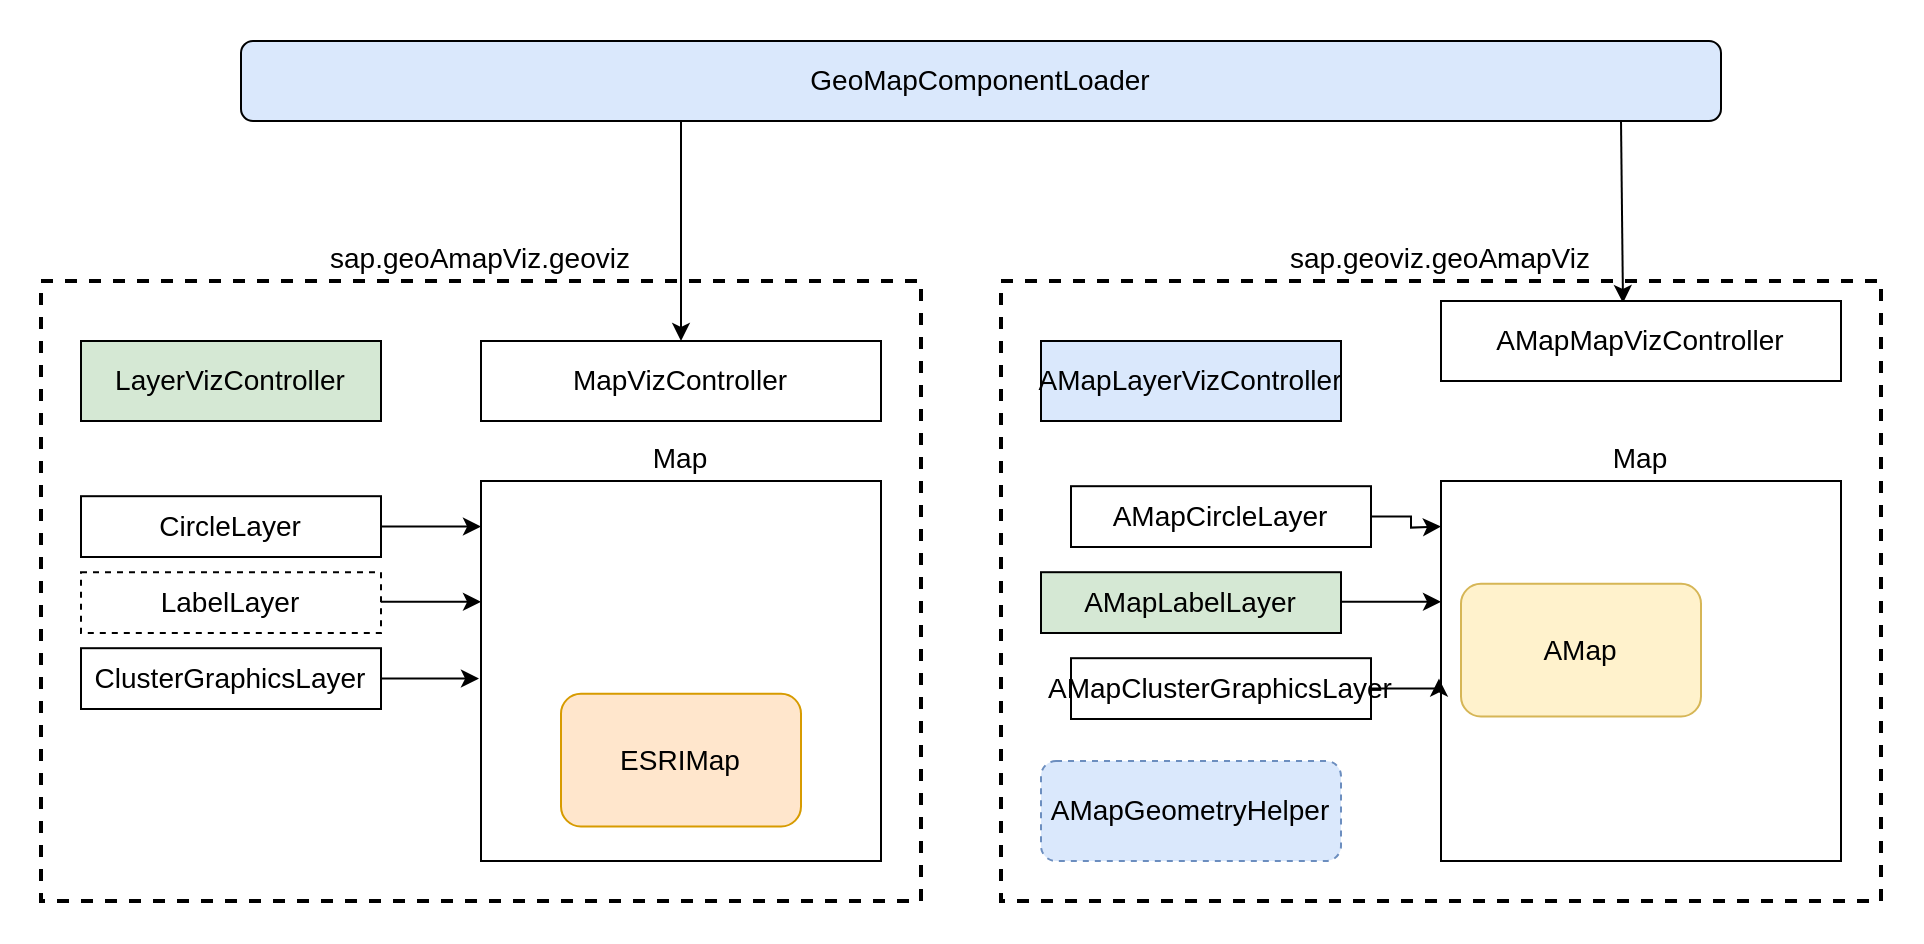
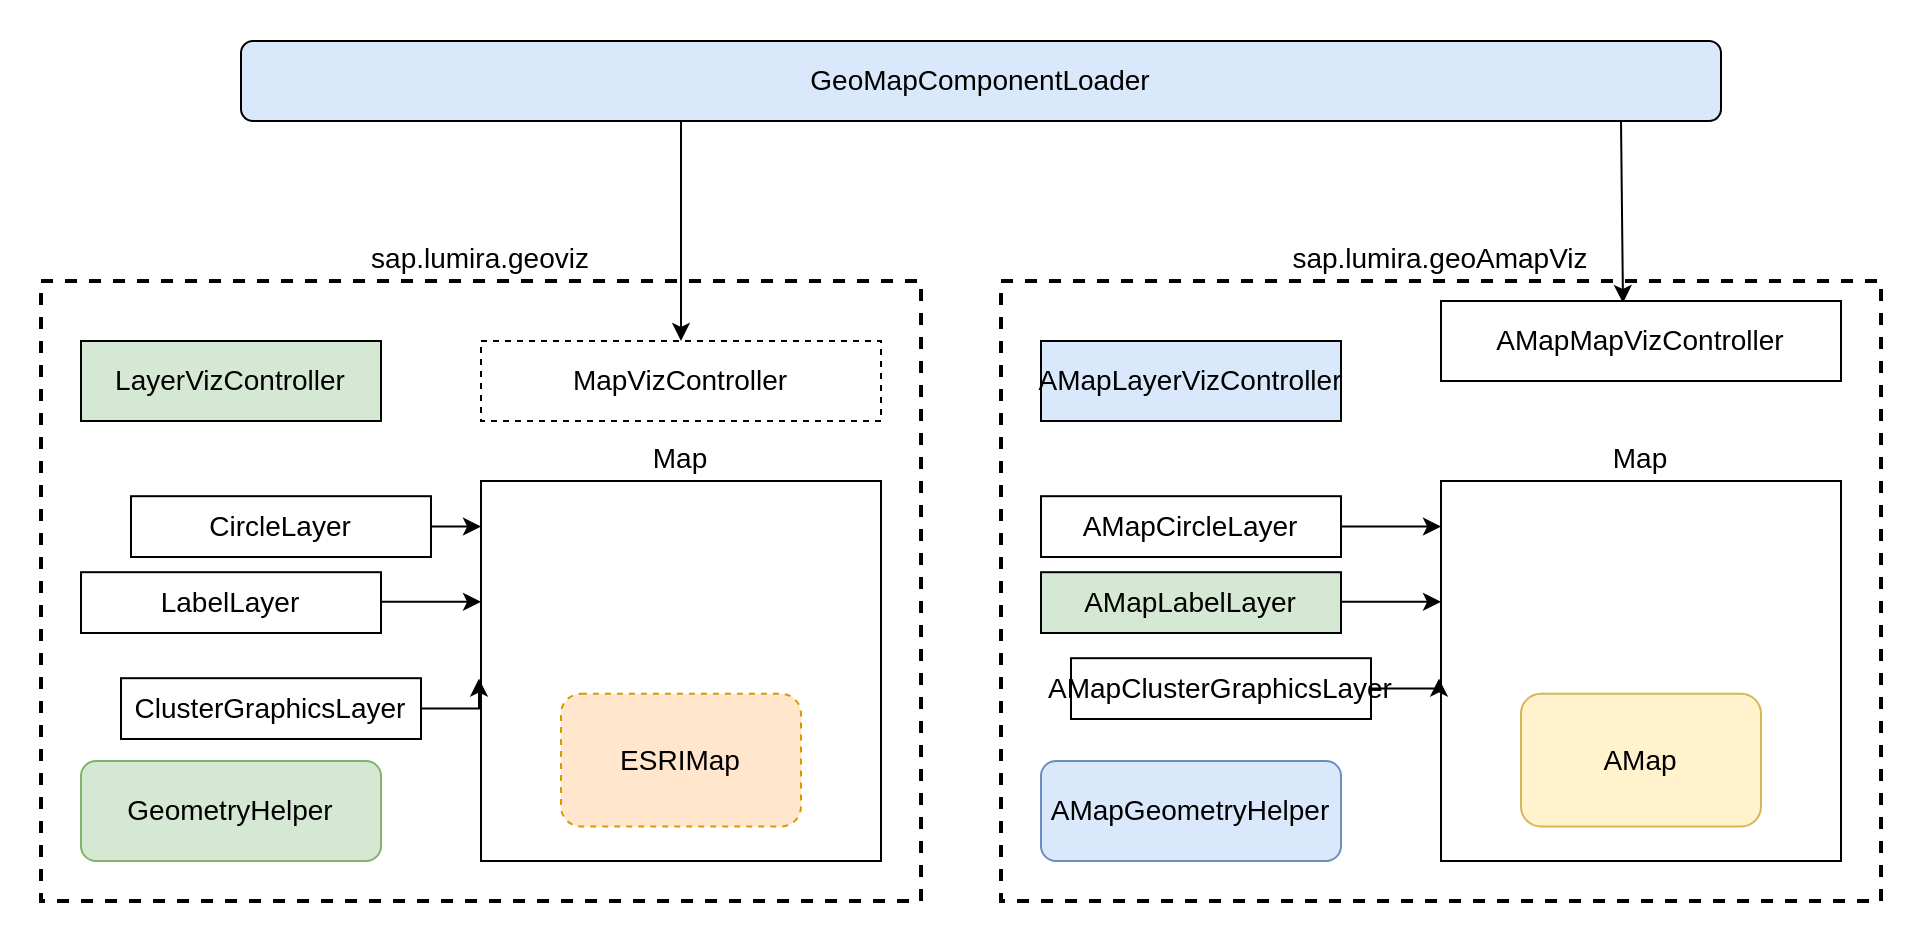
(481, 258) -> (481, 258)
(1441, 258) -> (1441, 258)
(681, 381) -> (681, 381)
(1221, 517) -> (1191, 527)
(231, 527) -> (281, 527)
(231, 603) -> (231, 603)
(1581, 650) -> (1641, 760)
(231, 679) -> (271, 709)
(681, 760) -> (681, 760)
none -> (231, 811)
(1191, 811) -> (1191, 811)
